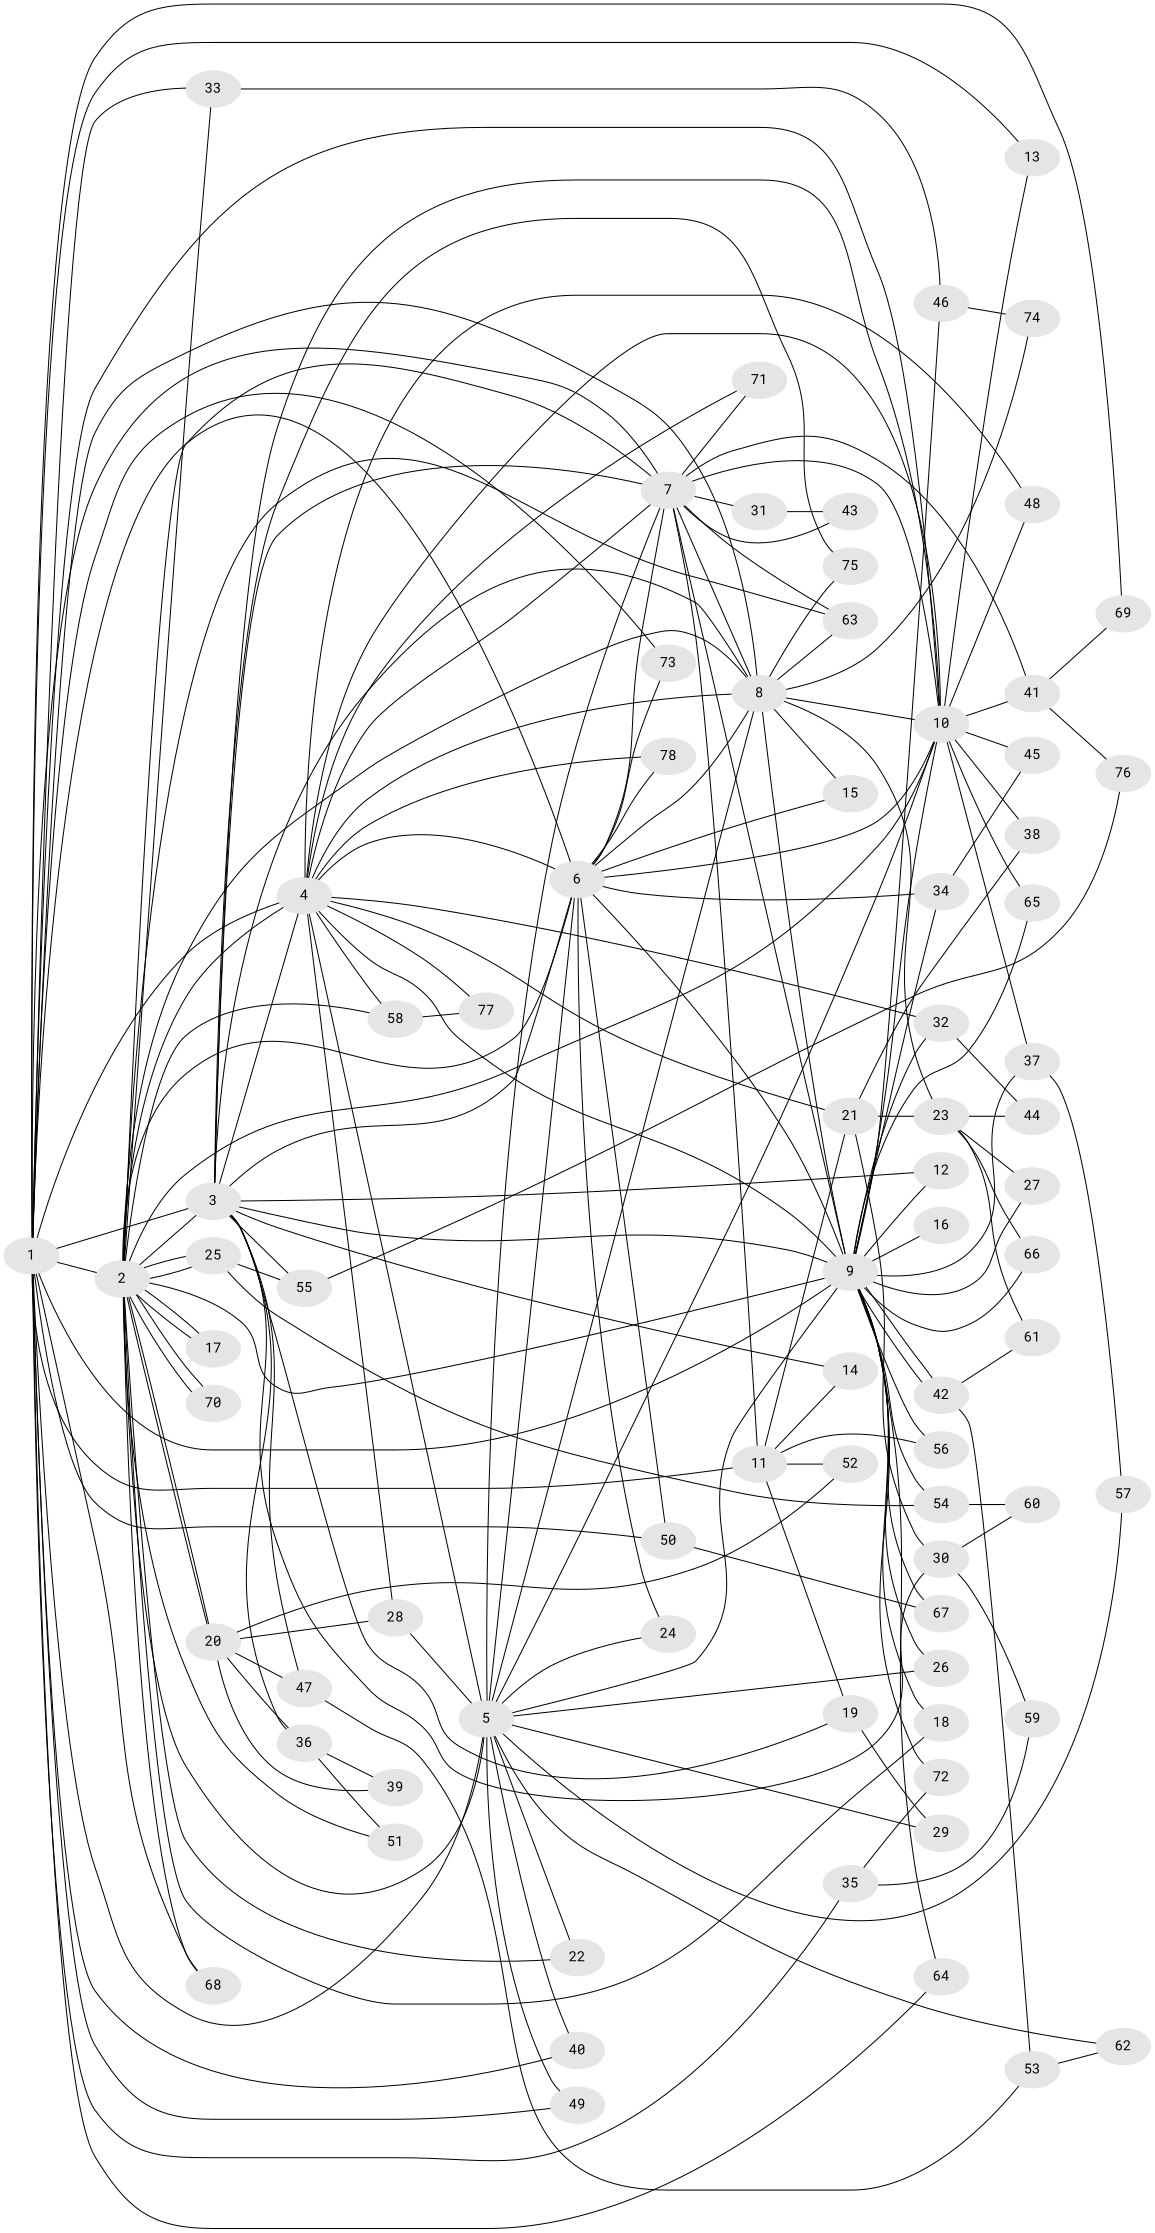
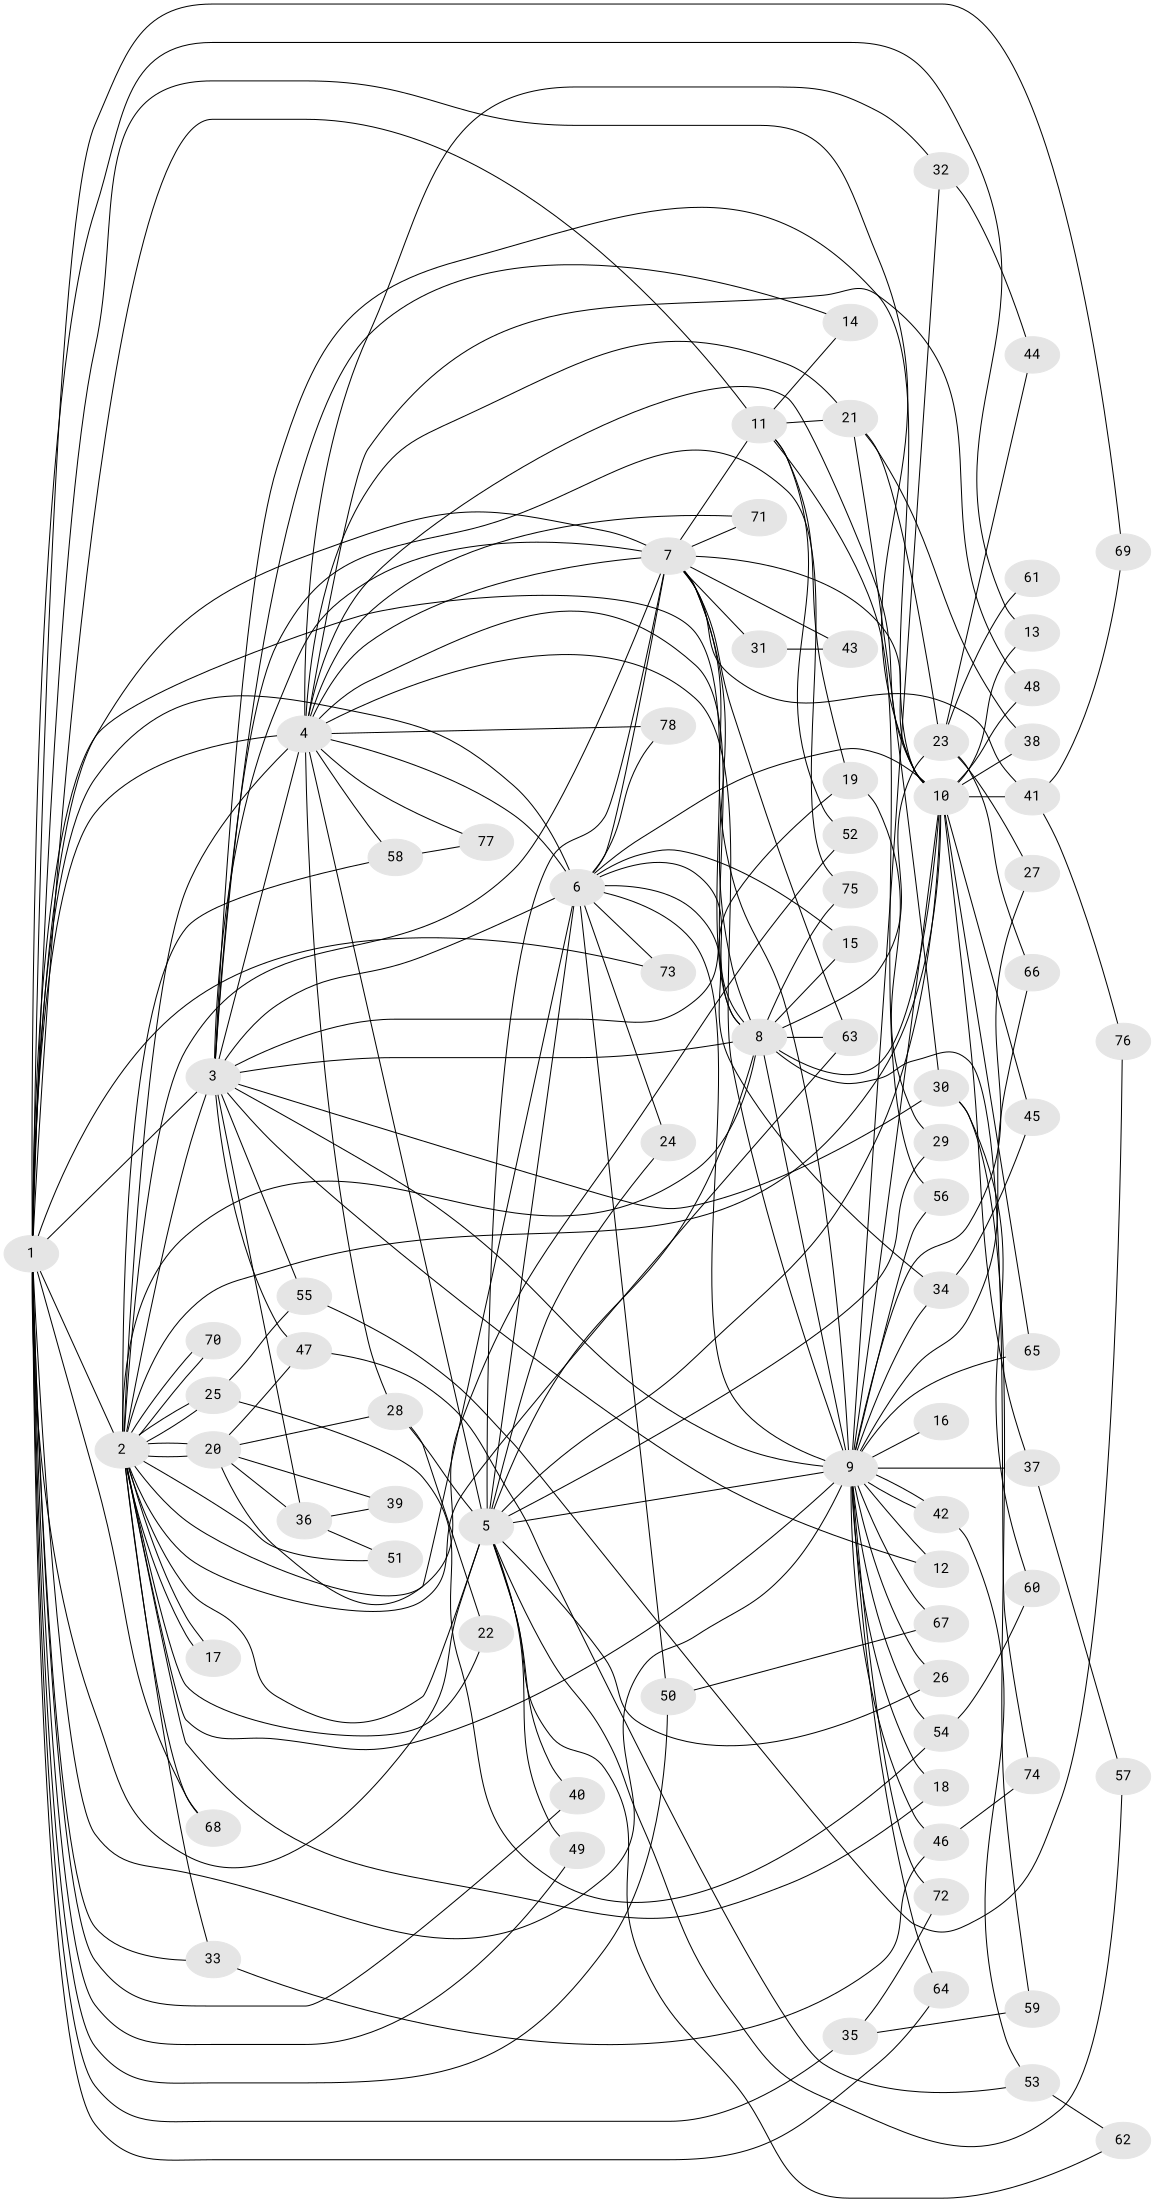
(987, 1367) -> none
(532, 1838) -> (437, 1486)
